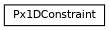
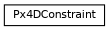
(54, 15) -> (54, 15)
